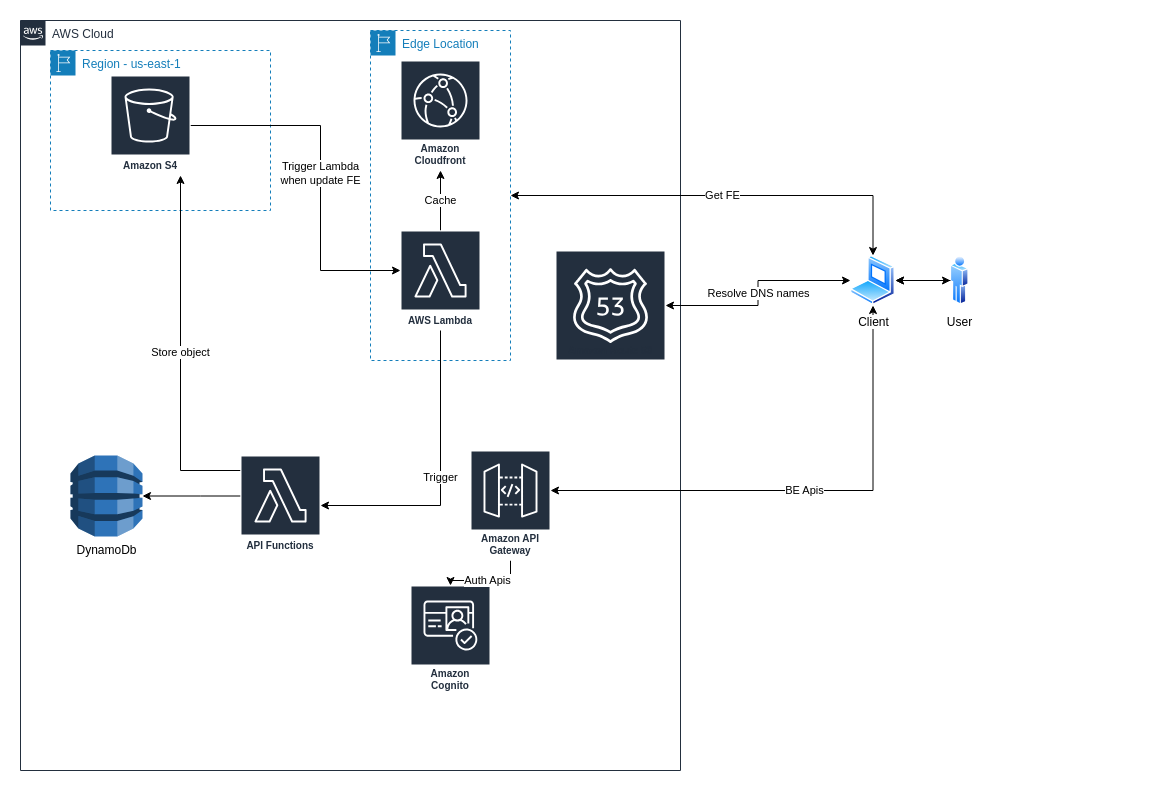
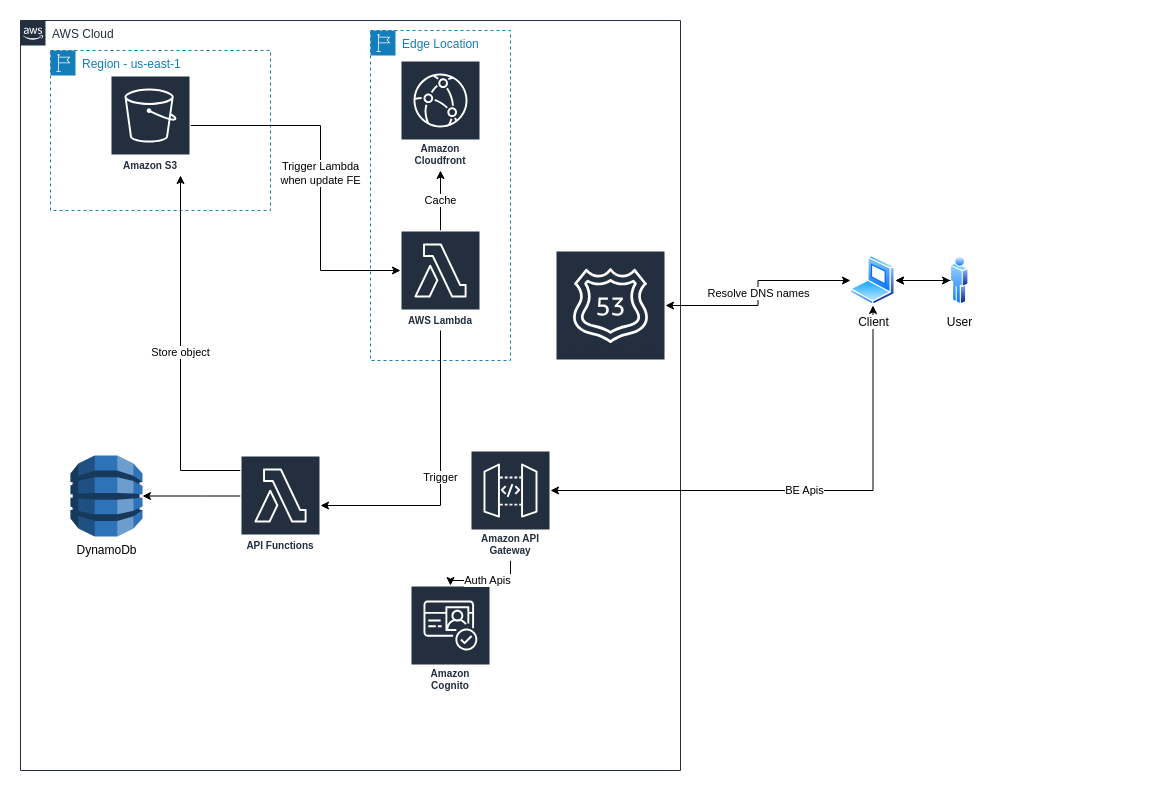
(151, 166) -> (151, 166)
(722, 196) -> none
